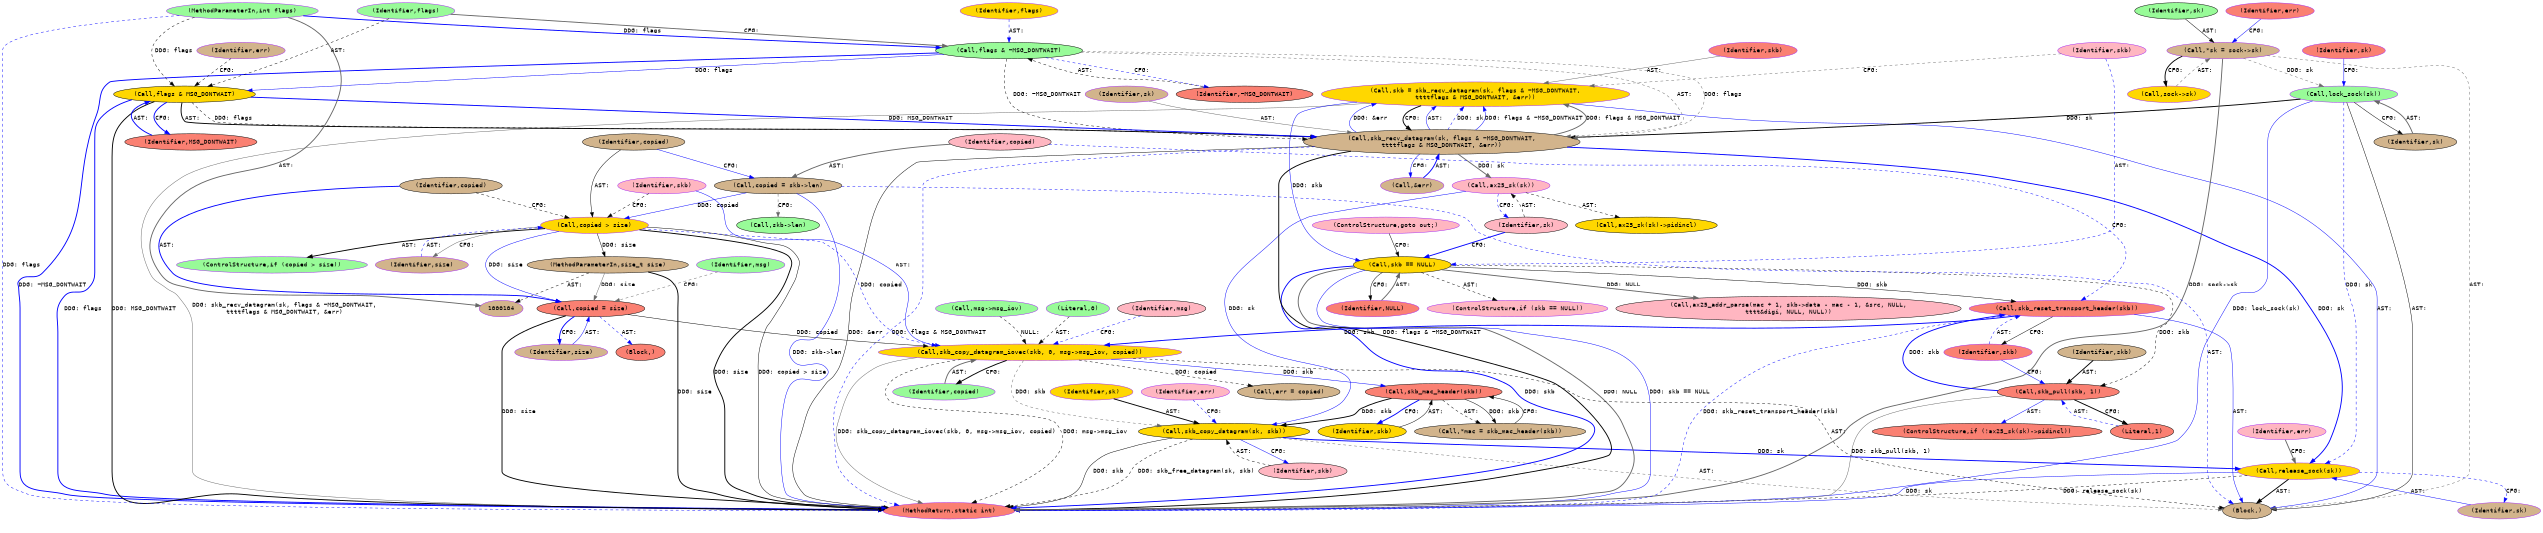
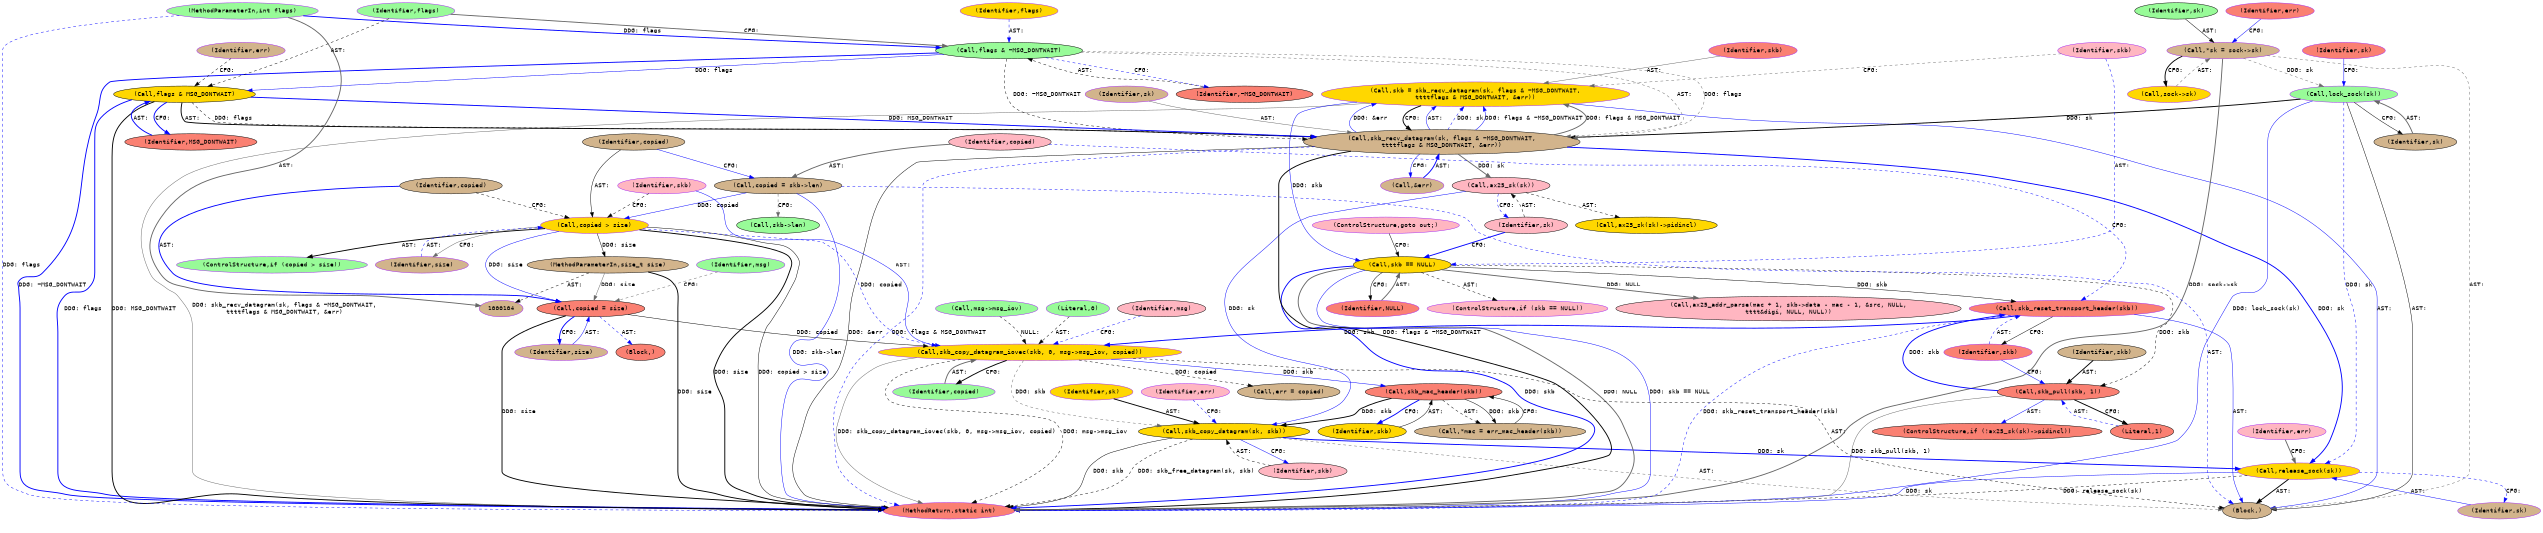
(155, 42) -> none
(1501, 186) -> (1501, 186)
(1500, 432) -> (1500, 432)
